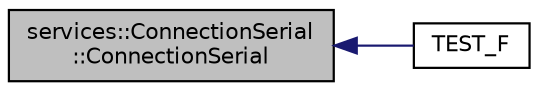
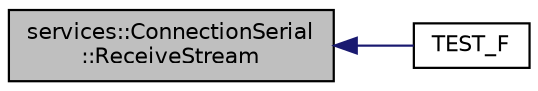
(171, 46) -> (171, 46)
